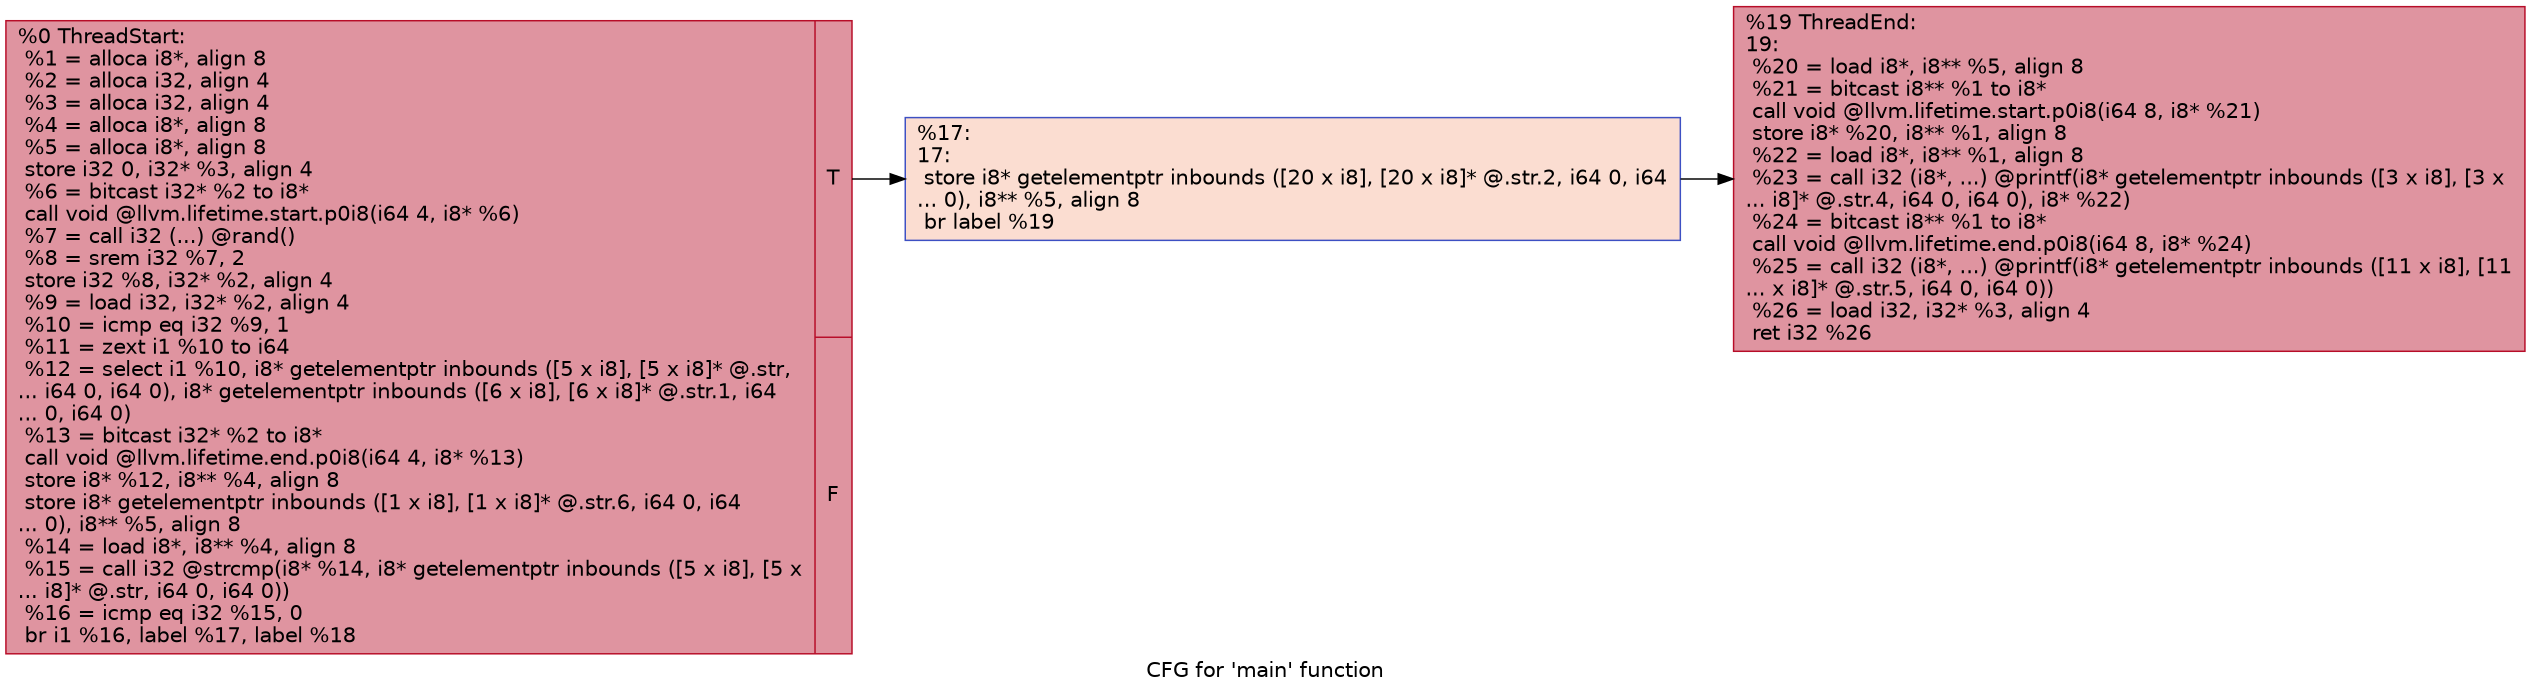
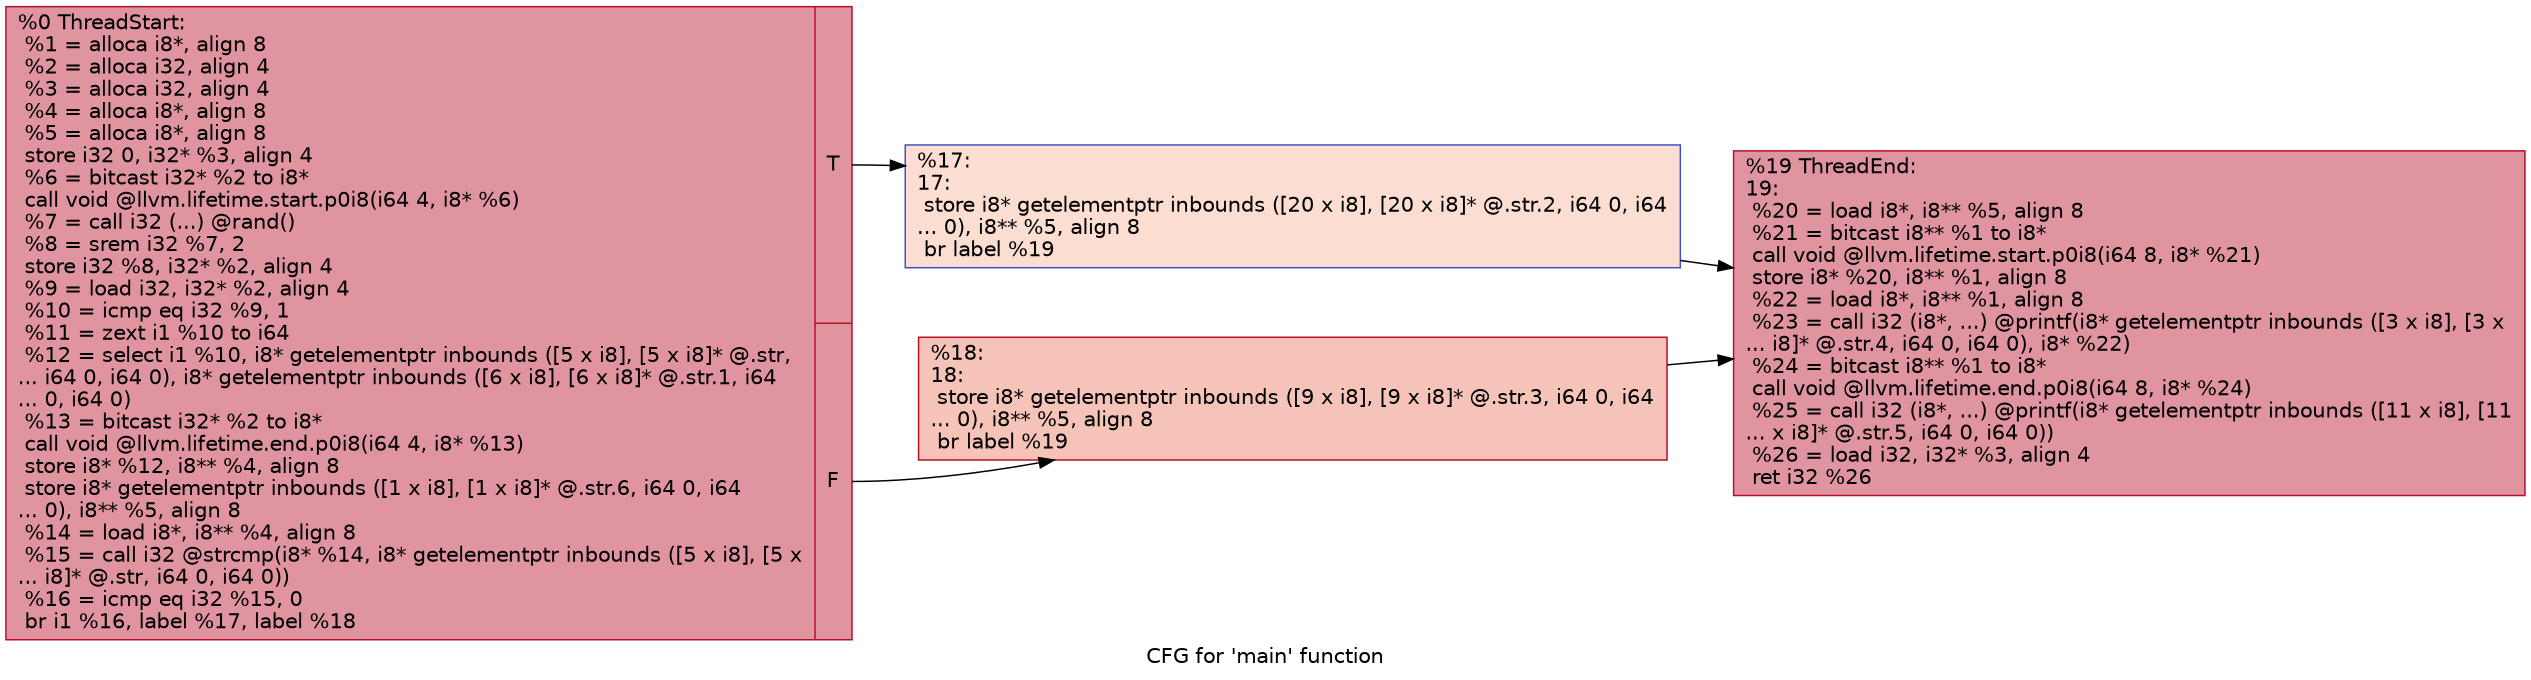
none -> (1293, 399)
